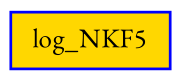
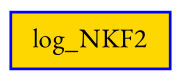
(90, 41) -> (90, 41)
